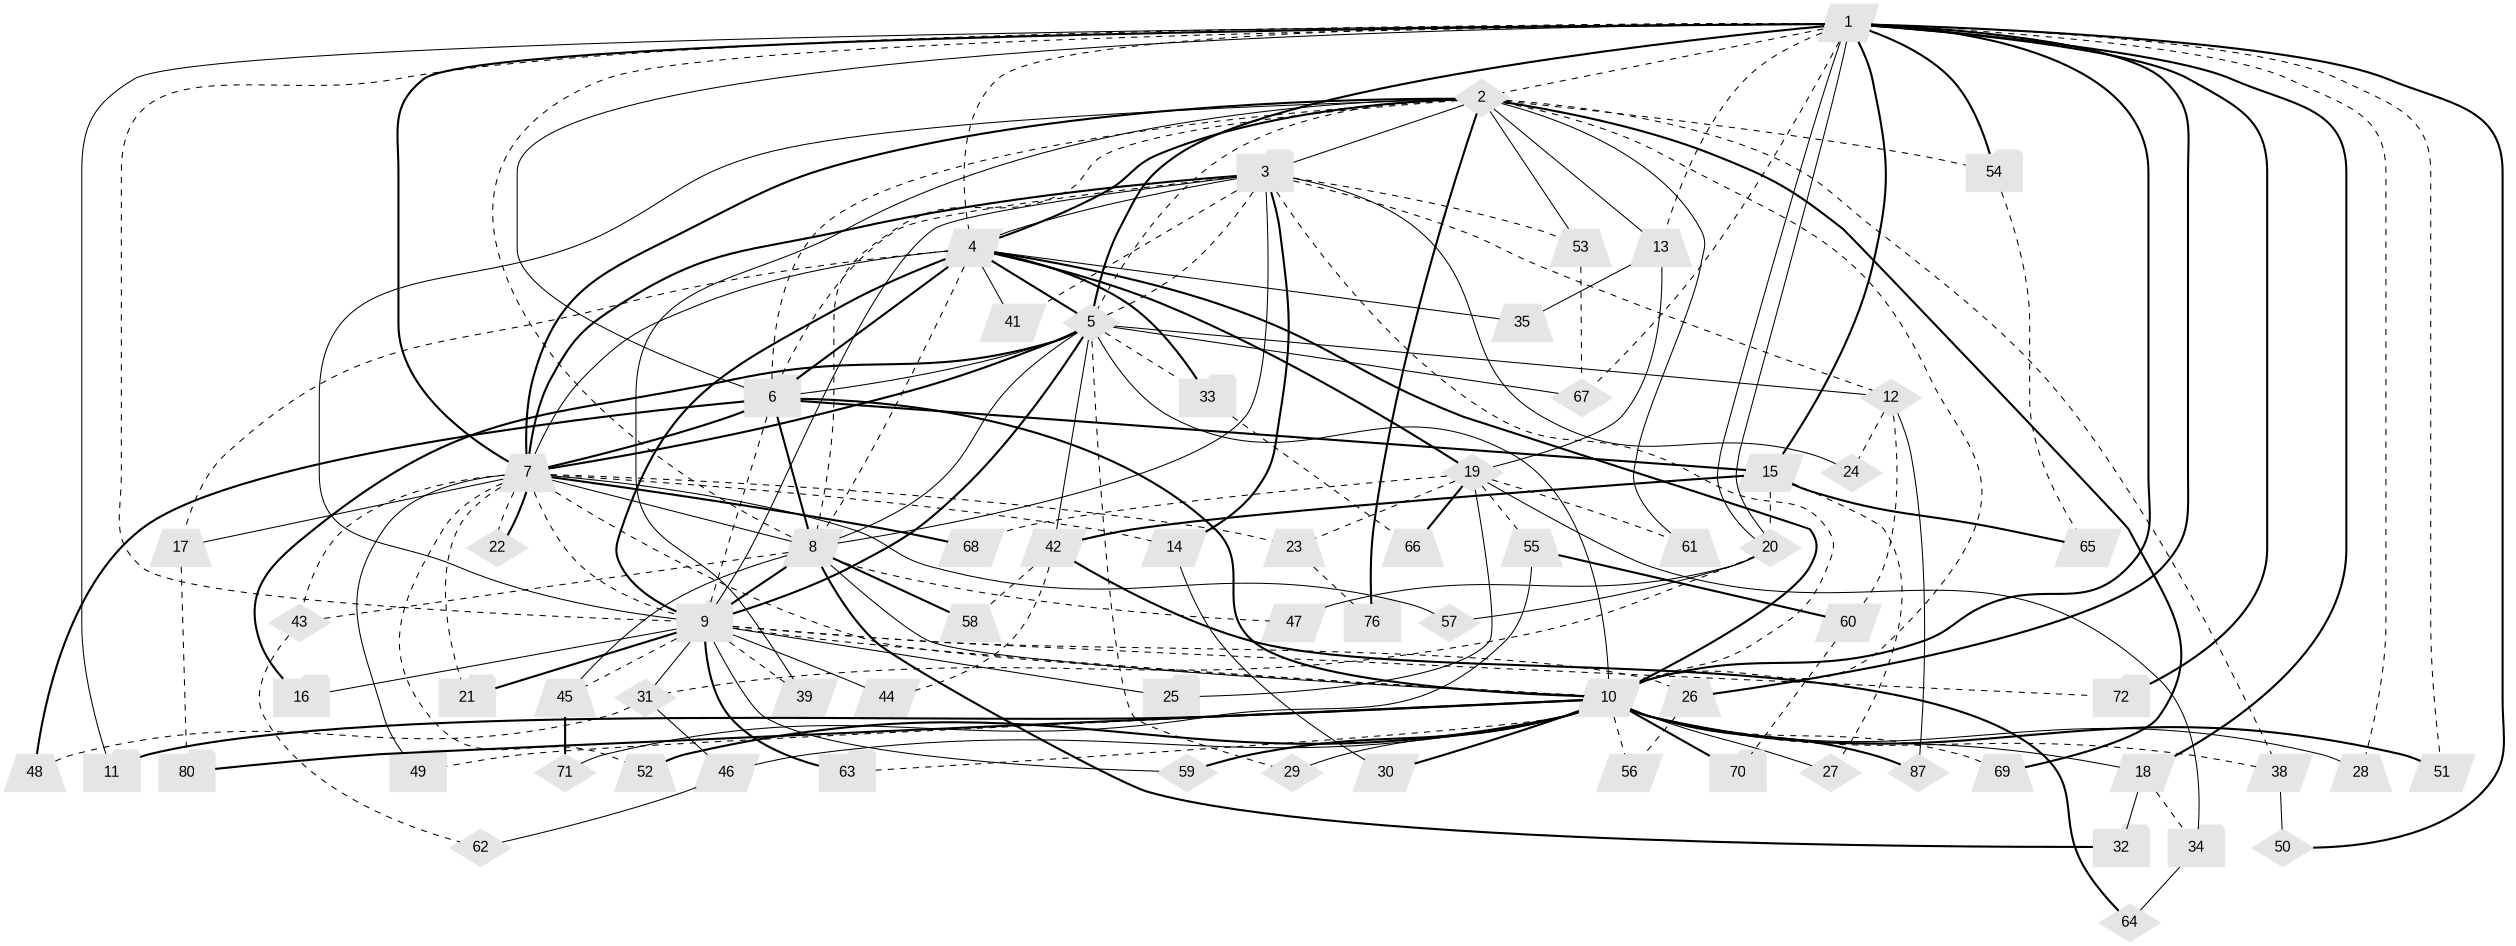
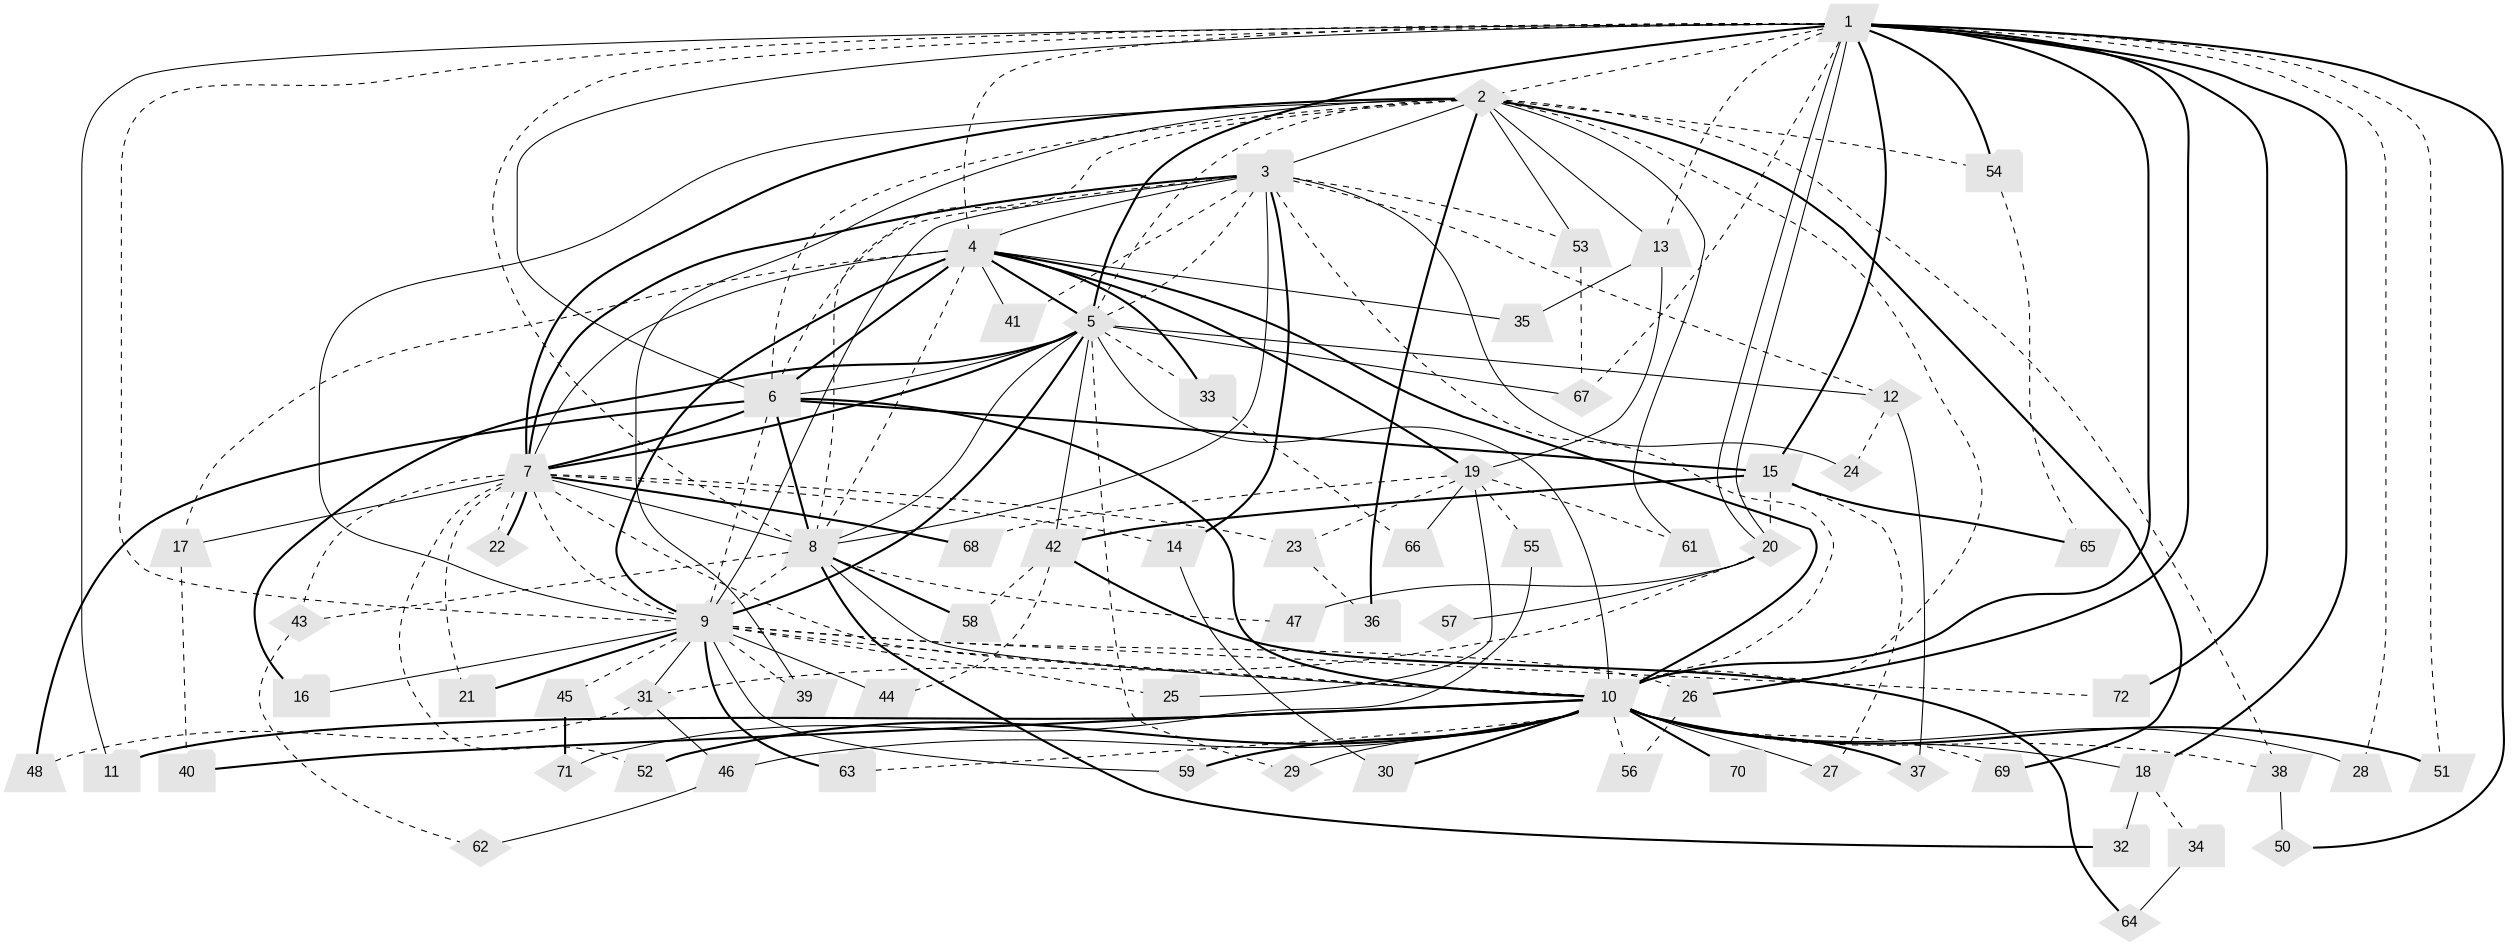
(904, 40) -> none
(1171, 150) -> none
(1445, 508) -> (1445, 508)
(987, 579) -> none
(759, 585) -> (759, 585)
(1881, 592) -> none
(674, 600) -> none
(1372, 623) -> (1372, 623)
(1848, 623) -> none
(938, 660) -> (938, 660)
(187, 773) -> (187, 773)
(418, 773) -> none
(1918, 773) -> (1918, 773)
